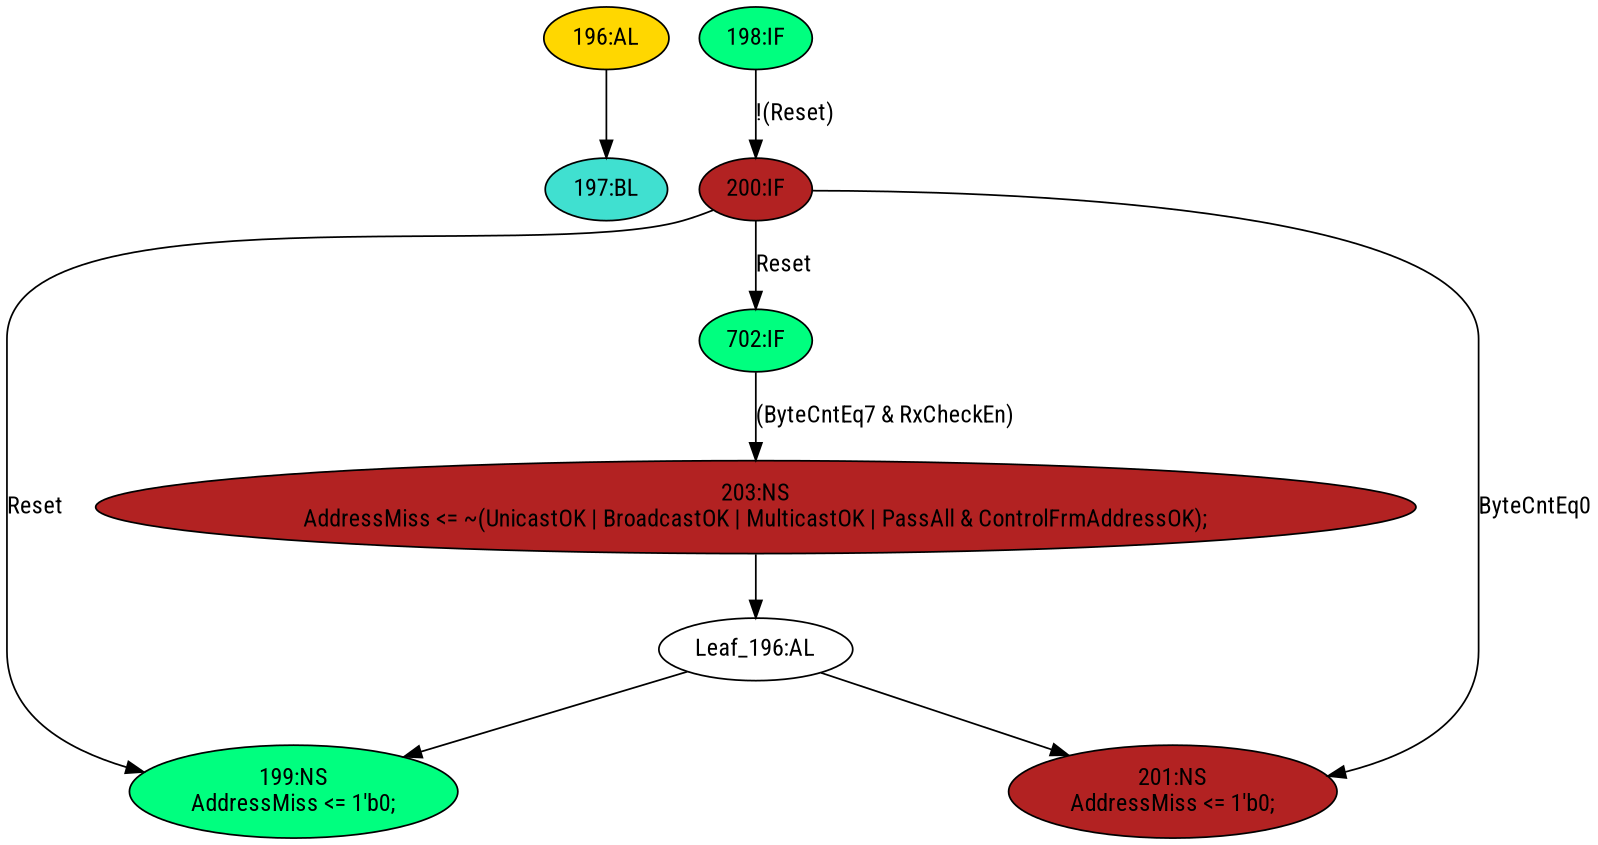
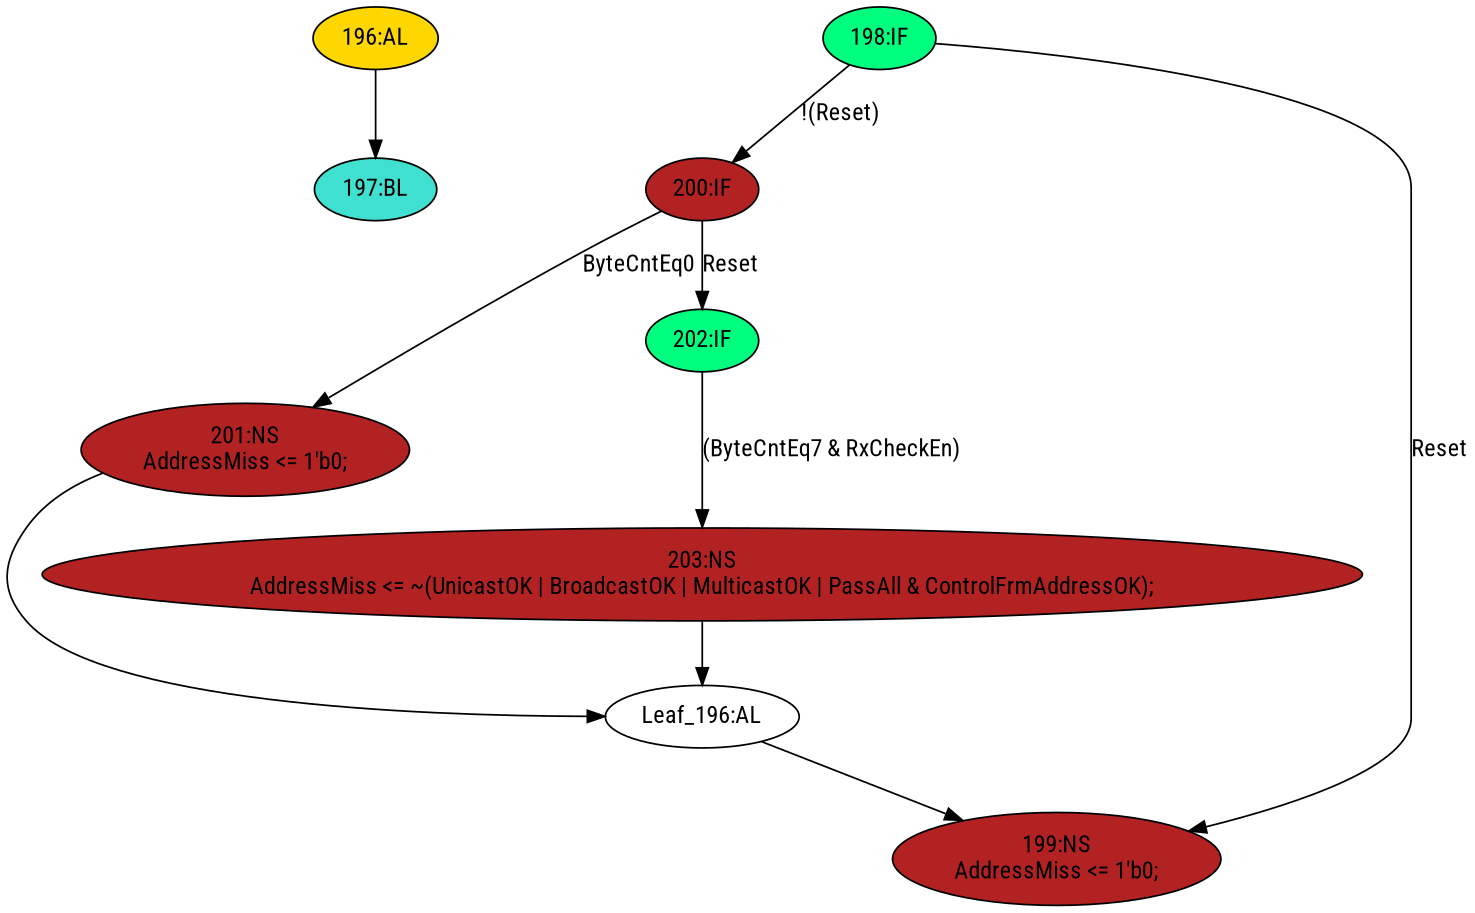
(98, 261) -> (1411, 315)
(756, 341) -> (702, 341)
(936, 711) -> (201, 689)
(294, 792) -> (1057, 859)
